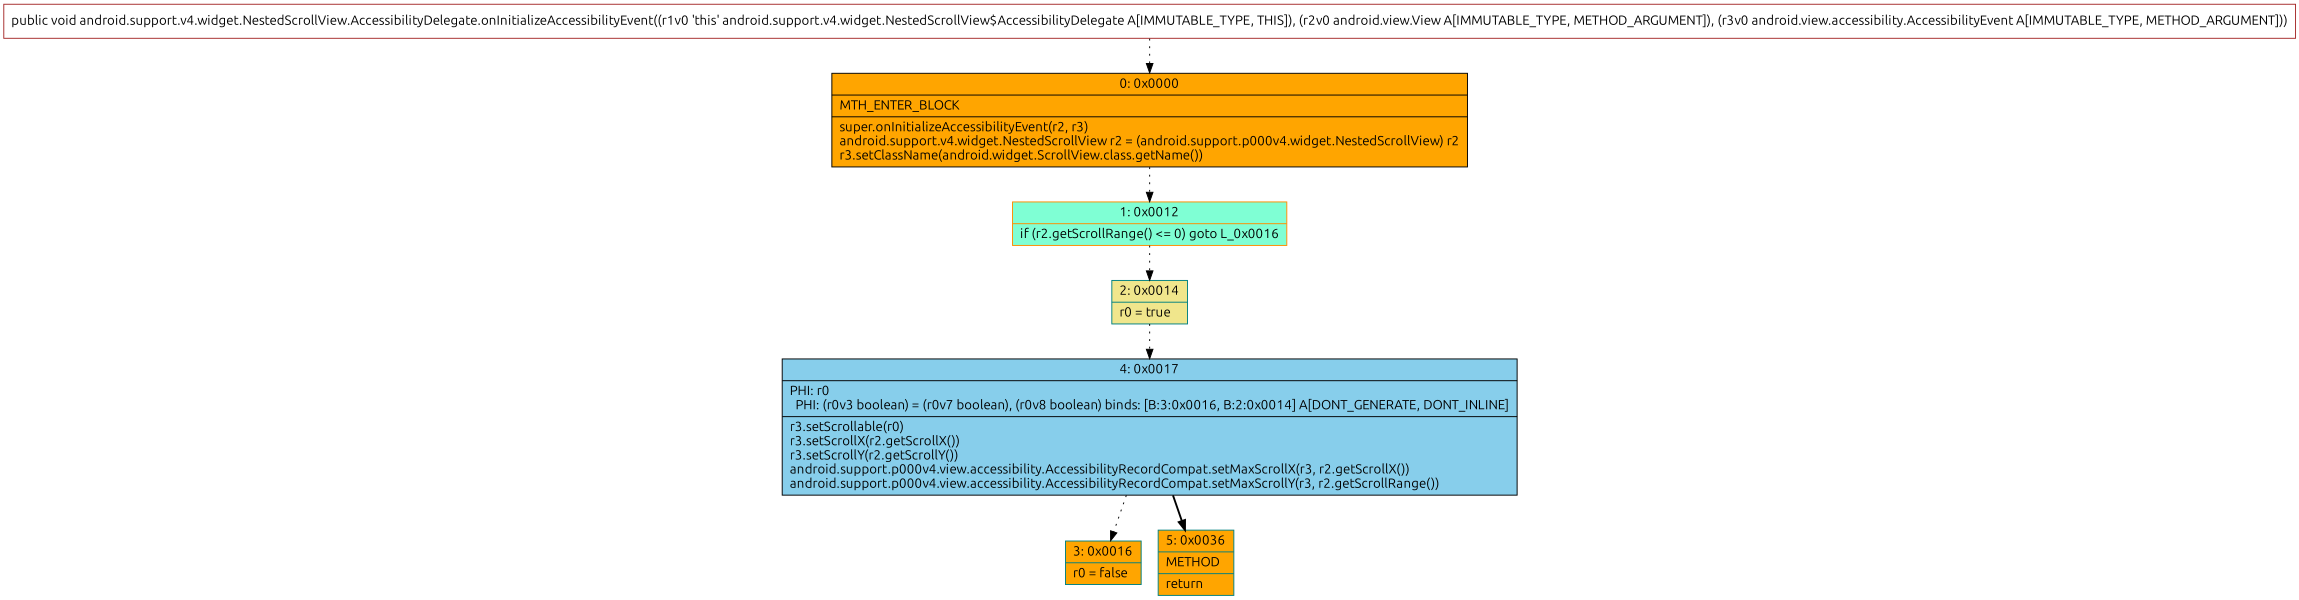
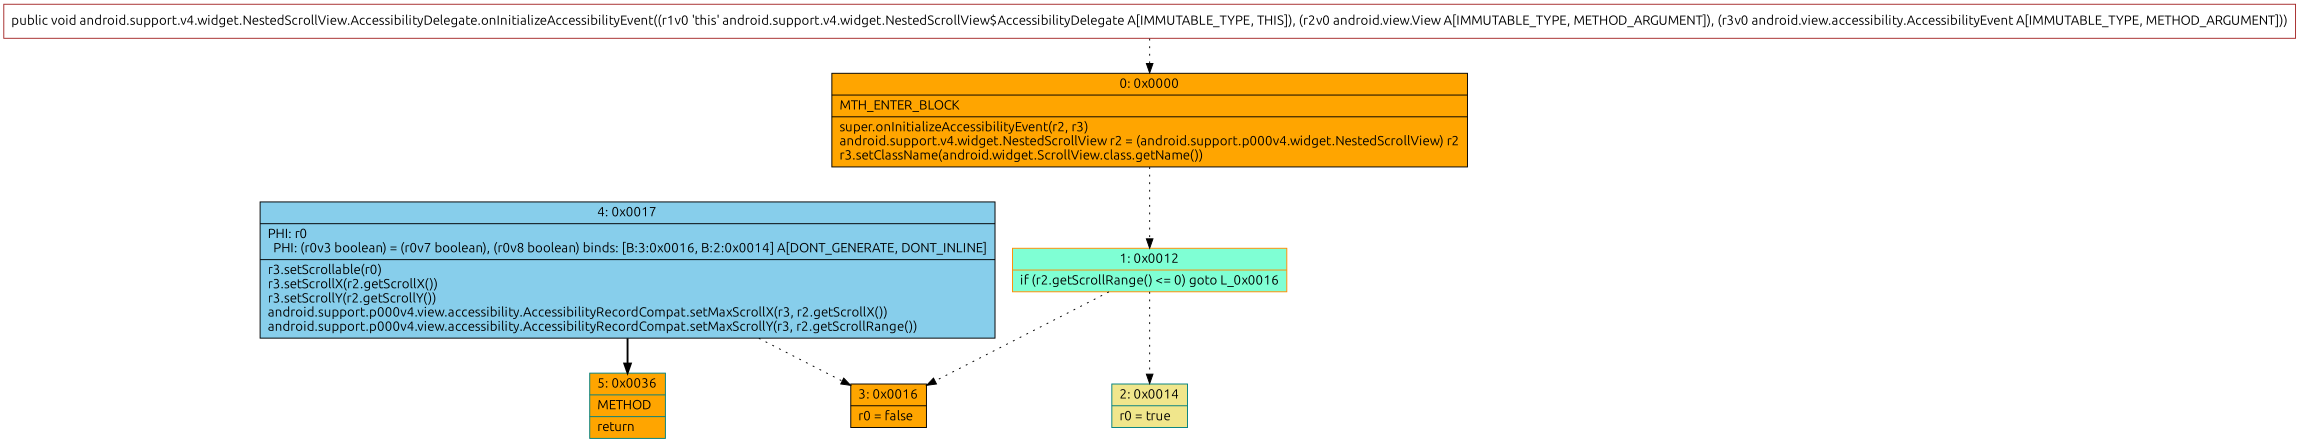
none -> (1022, 336)
(1150, 337) -> none
(1103, 563) -> (889, 406)
